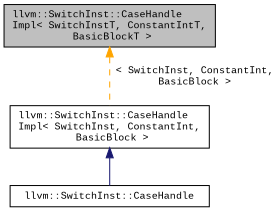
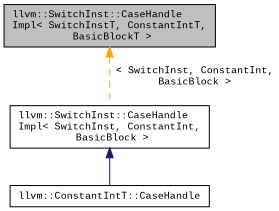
(110, 196) -> (110, 196)
